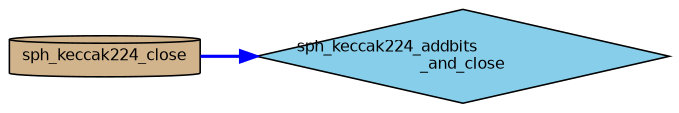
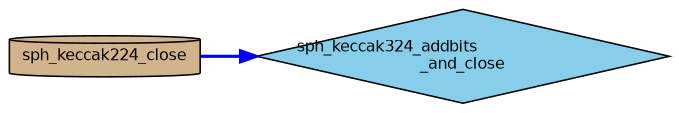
(463, 56) -> (463, 56)
